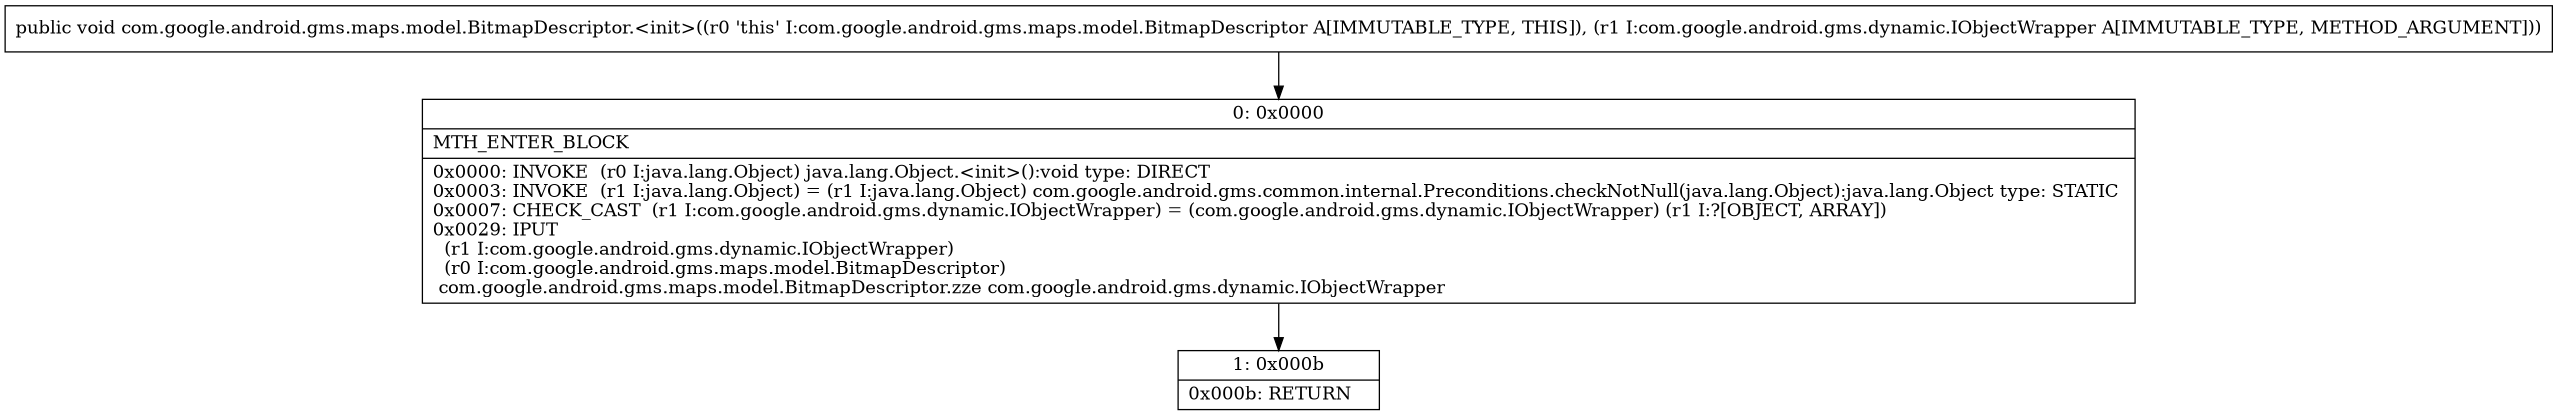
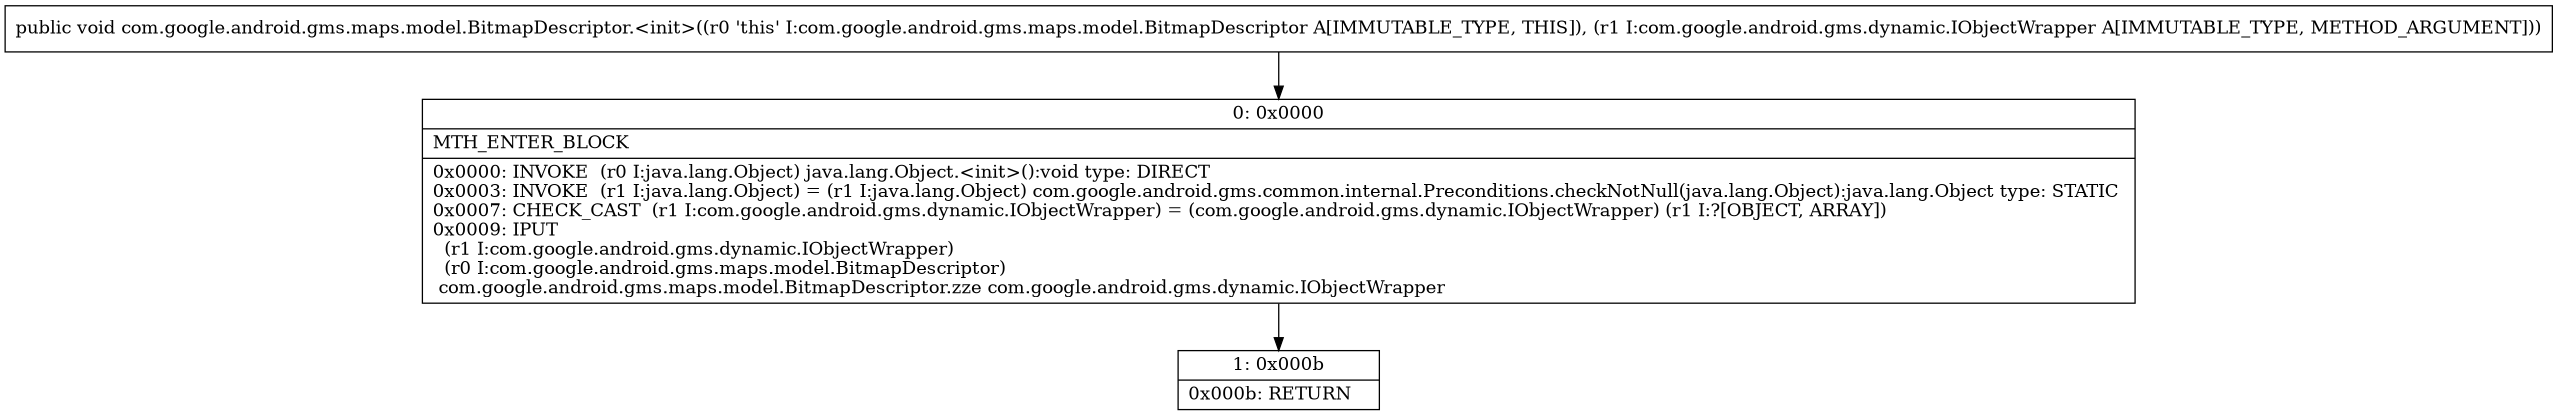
(501, 230) -> (501, 230)
